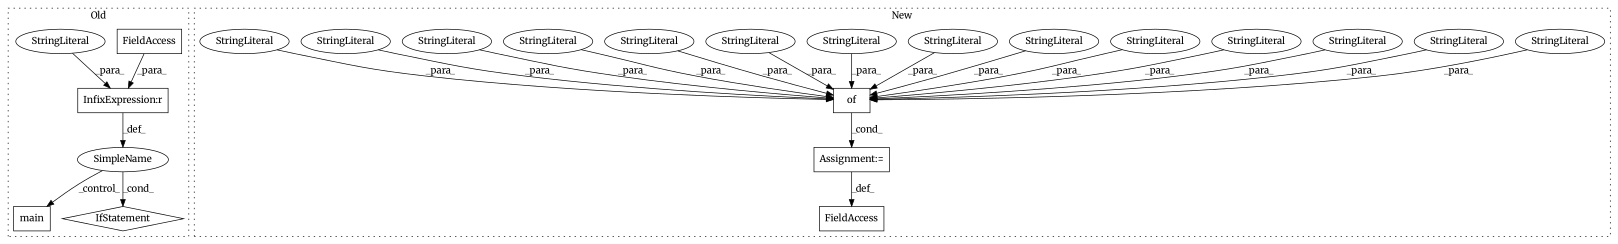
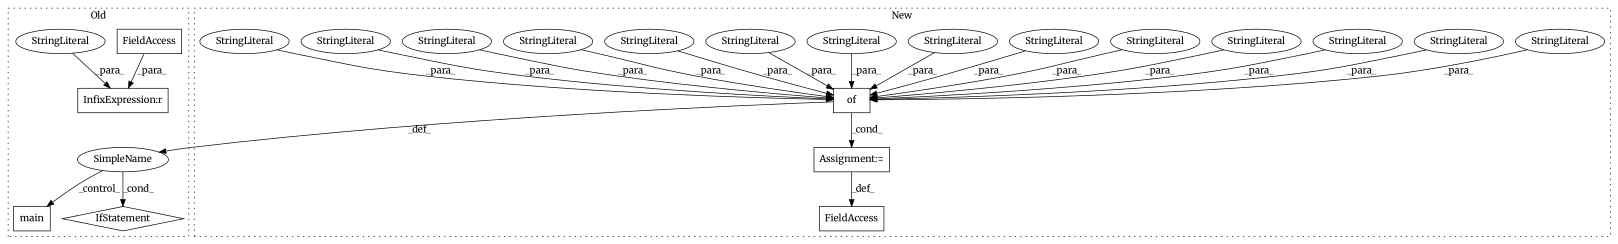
(123, 127) -> (499, 120)
